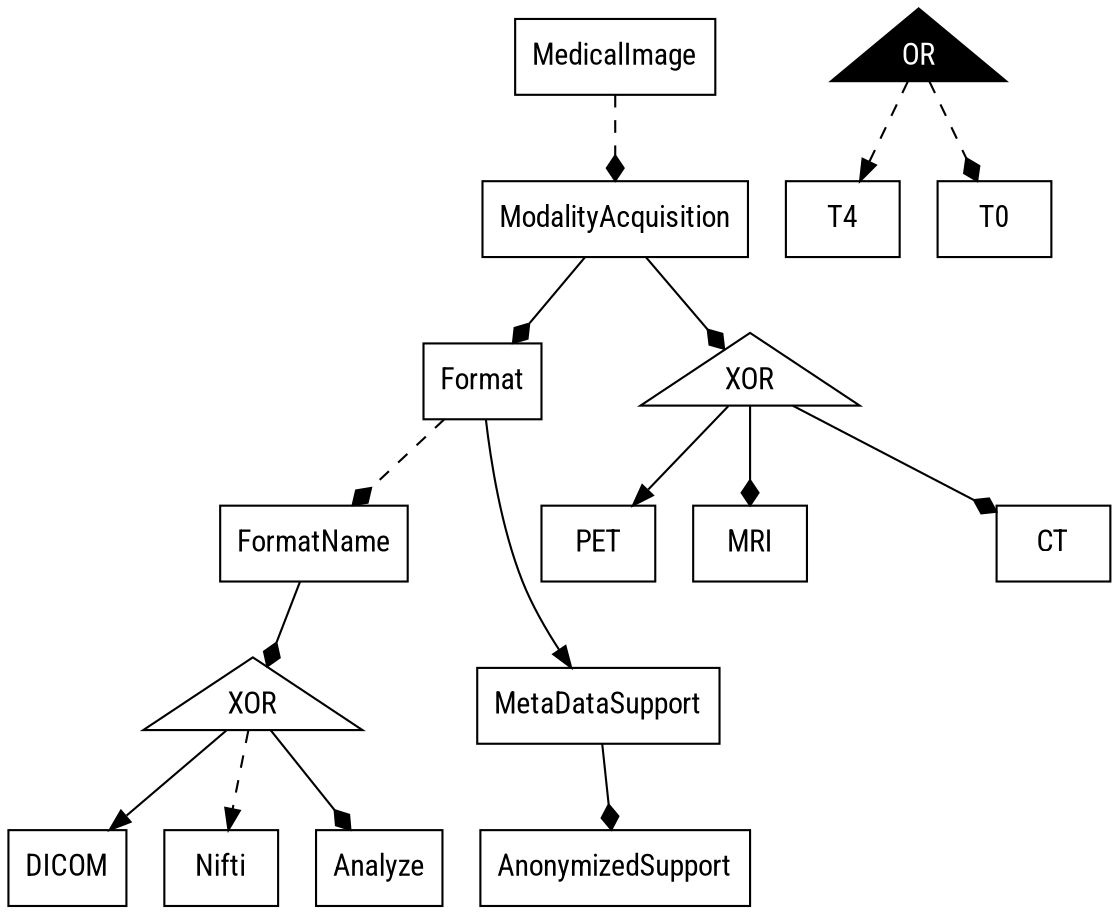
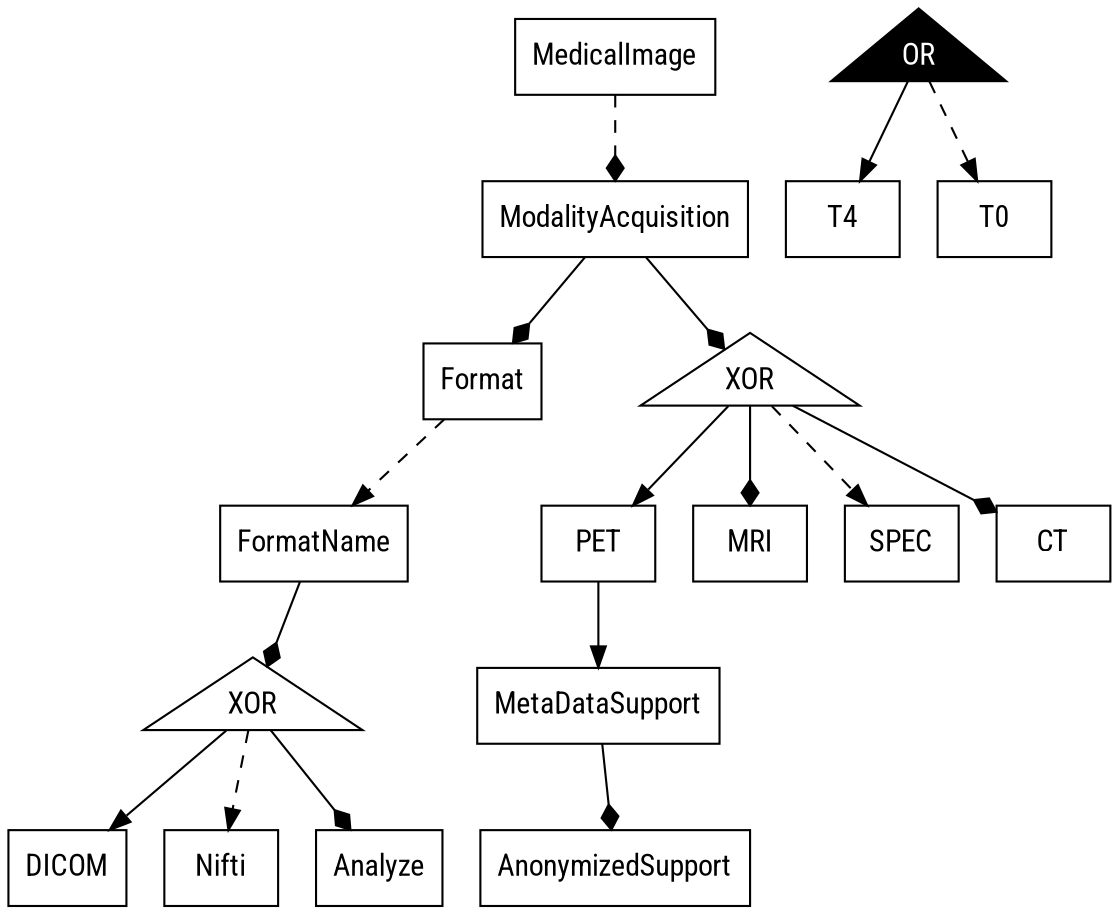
(888, 122) -> (888, 122)
(949, 122) -> (949, 122)
(406, 455) -> (406, 455)
(509, 539) -> (598, 614)
none -> (902, 544)
